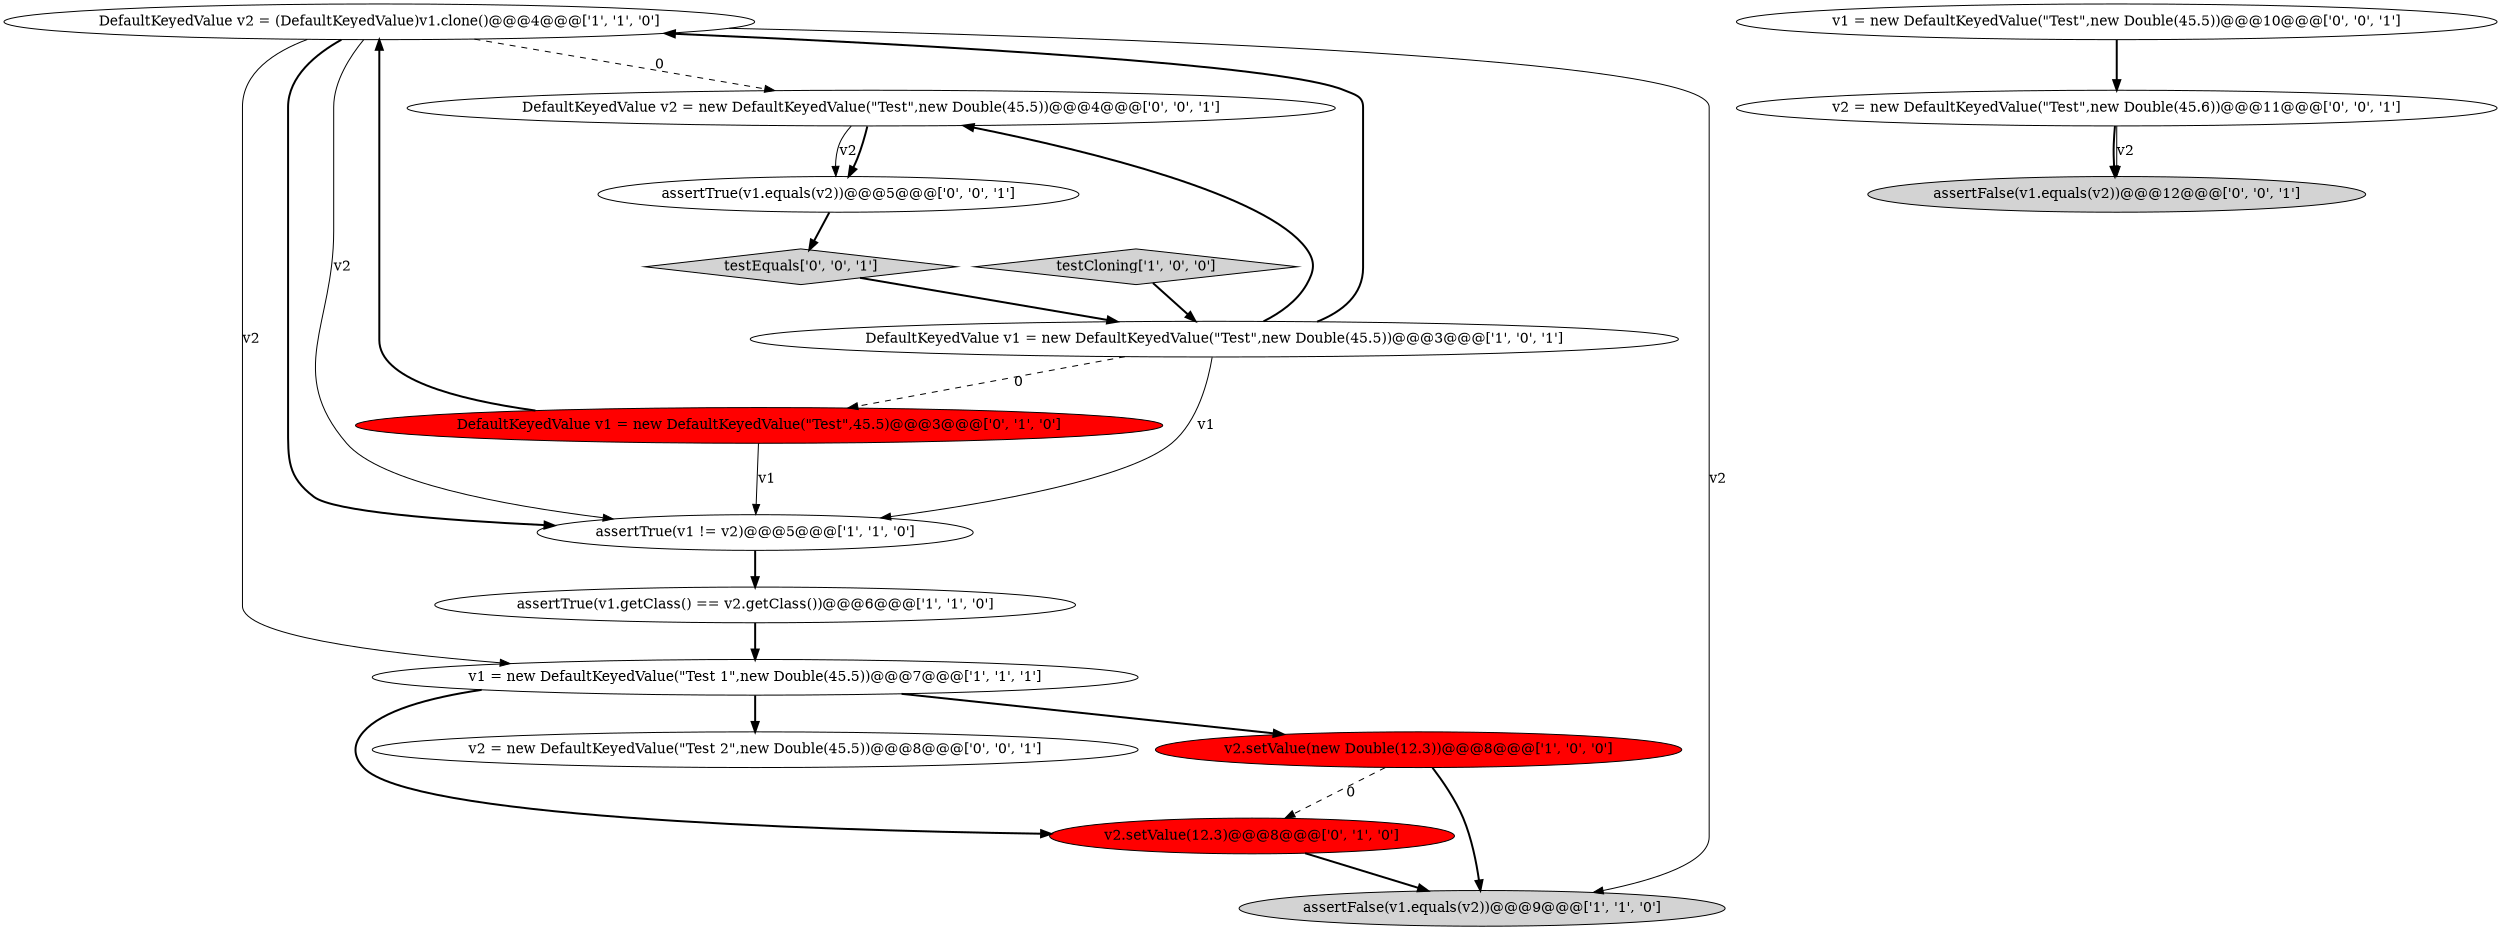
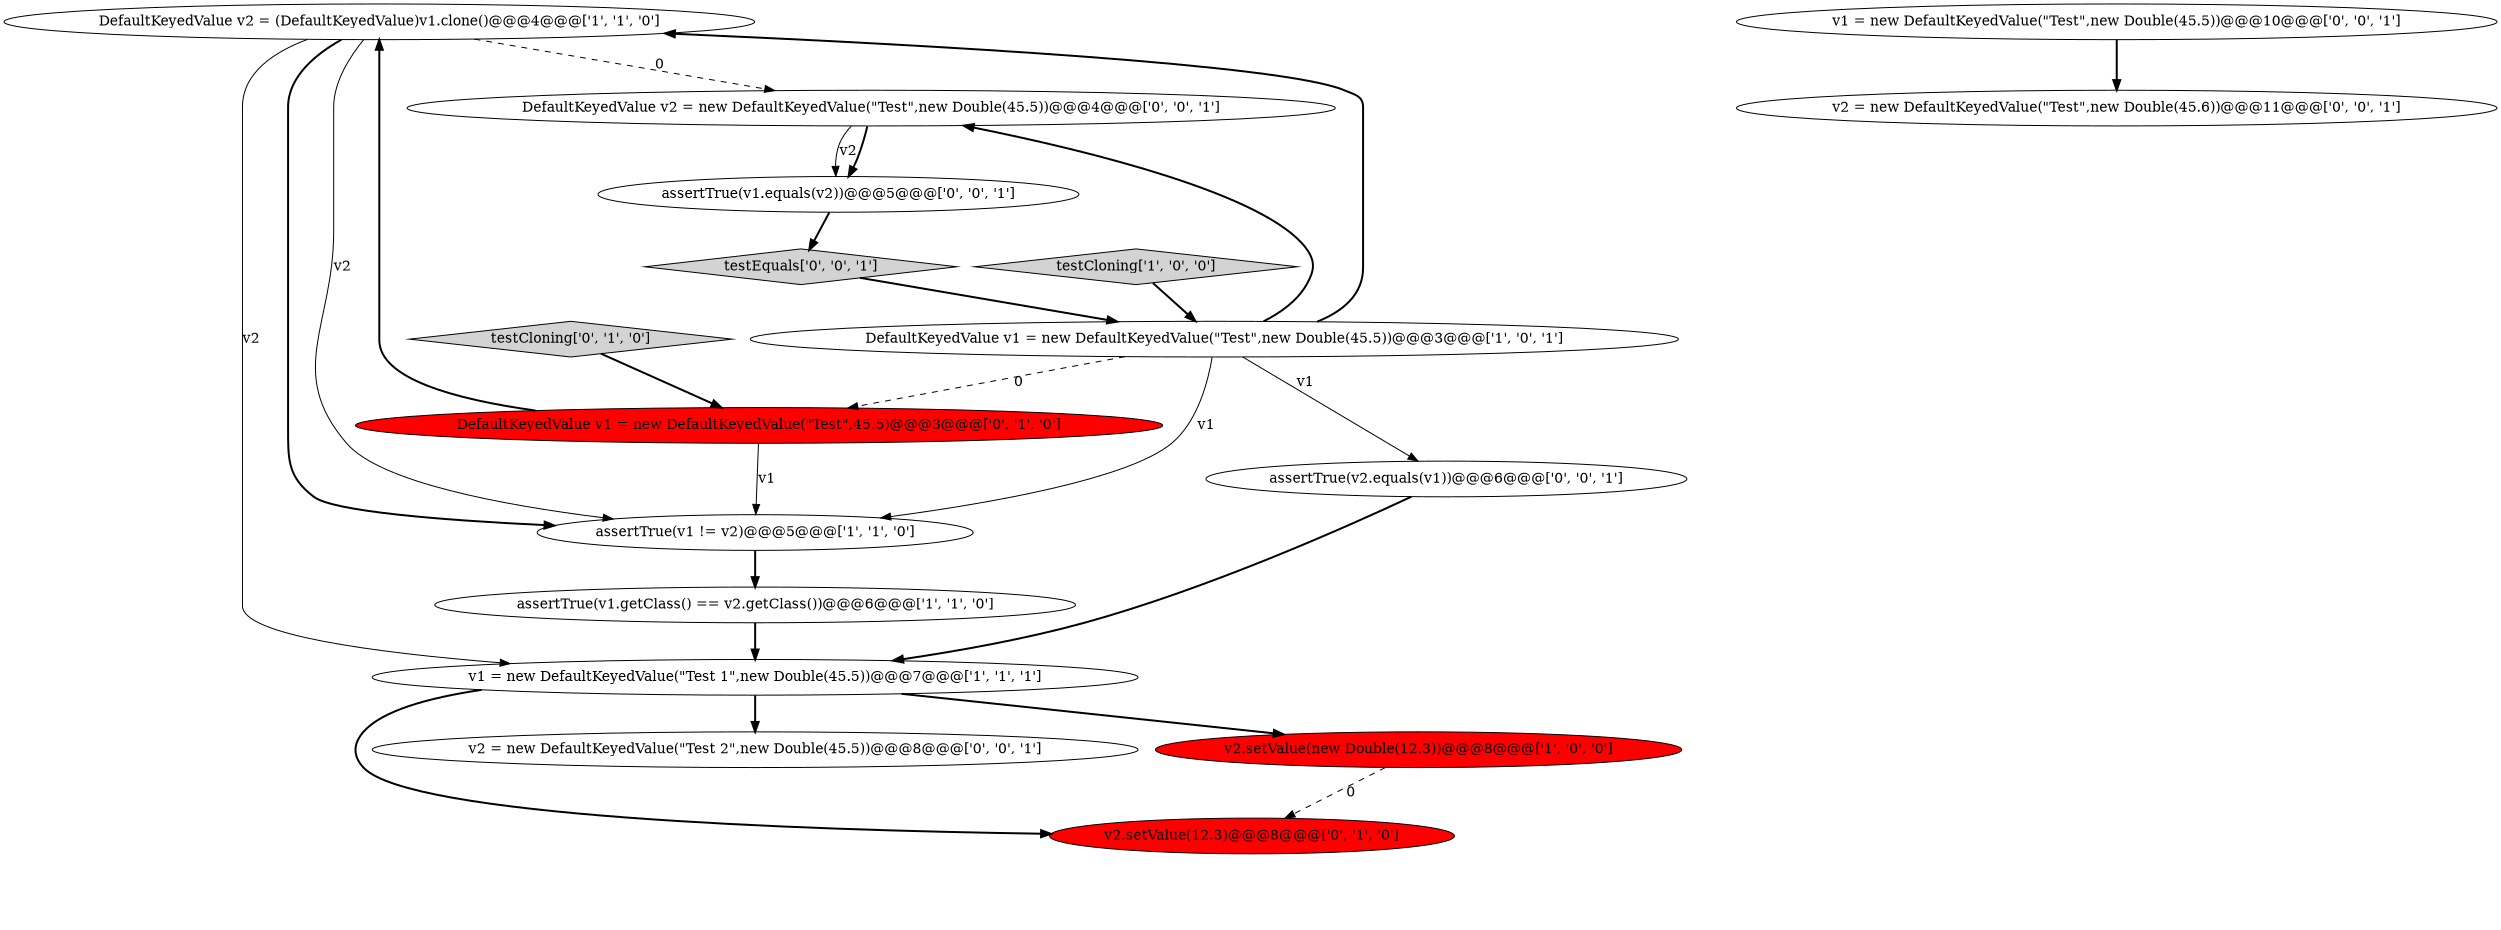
(2117, 194) -> none
none -> (571, 339)
none -> (1446, 479)
(1482, 908) -> none
